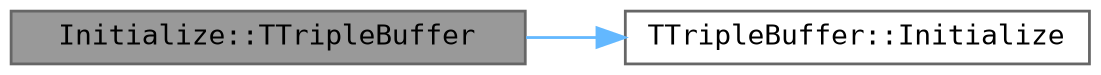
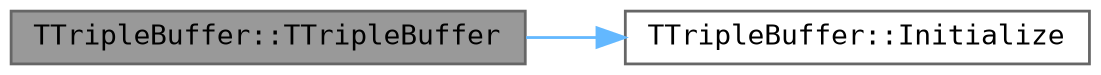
(268, 38) -> (268, 38)
